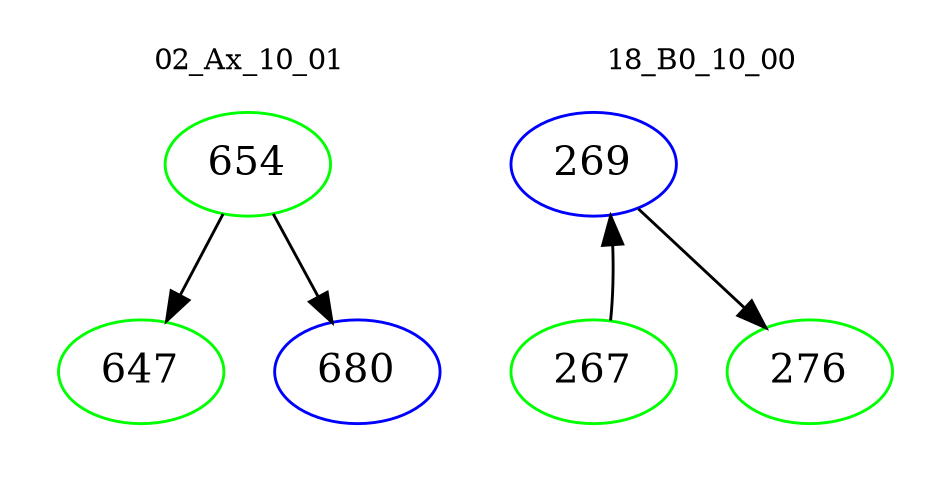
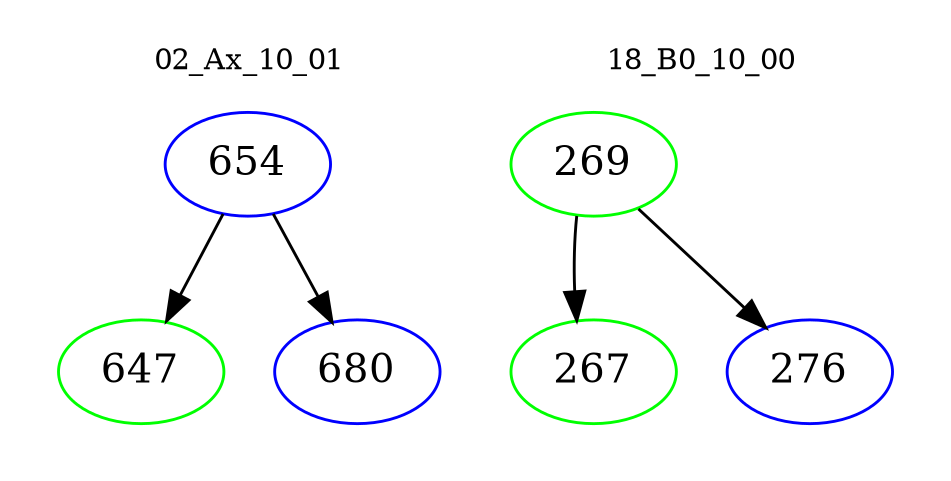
(248, 164) -> (248, 164)
(594, 164) -> (594, 164)
(613, 283) -> (574, 254)
(810, 372) -> (810, 372)
